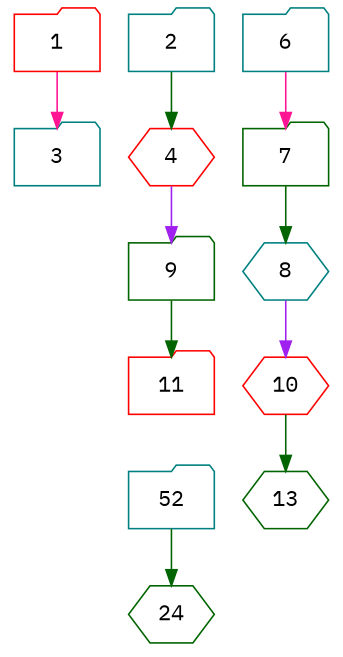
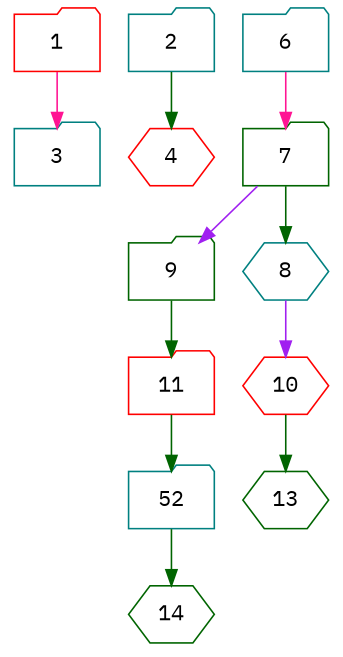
(171, 207) -> (234, 209)
none -> (171, 435)
(171, 614) -> (171, 614)
